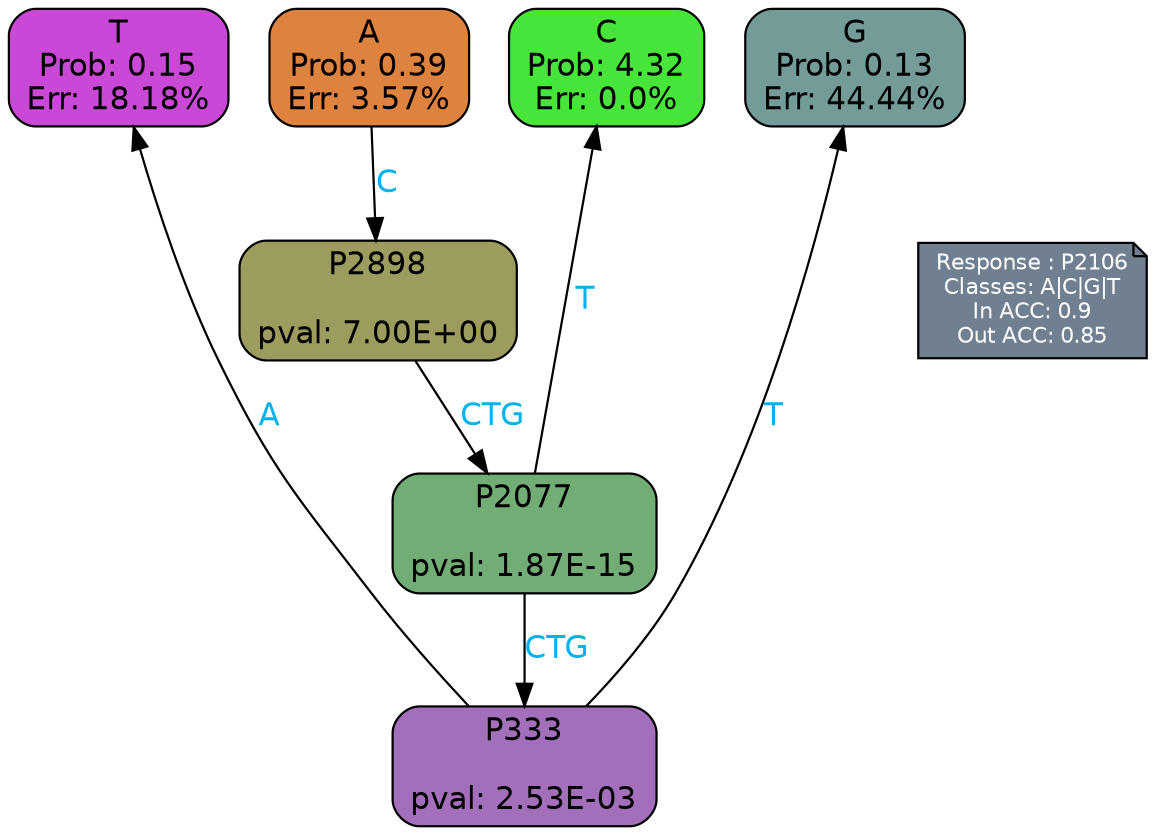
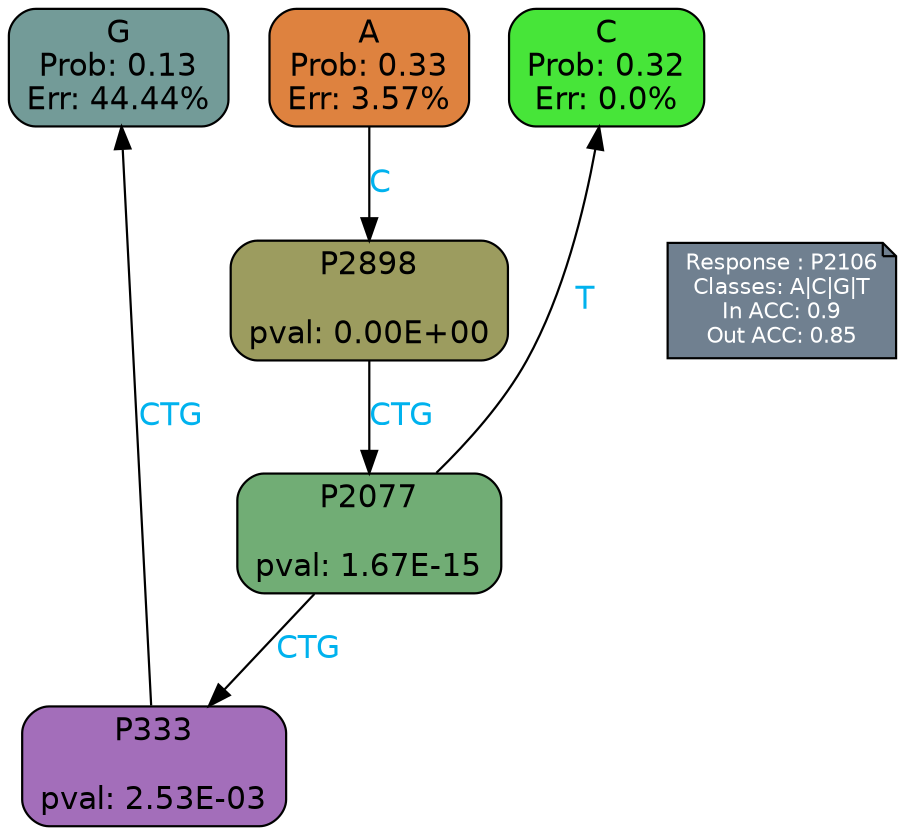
(119, 68) -> none
(369, 68) -> (369, 68)
(607, 68) -> (607, 68)
(378, 301) -> (369, 301)
(774, 417) -> (171, 417)
(525, 533) -> (369, 533)
